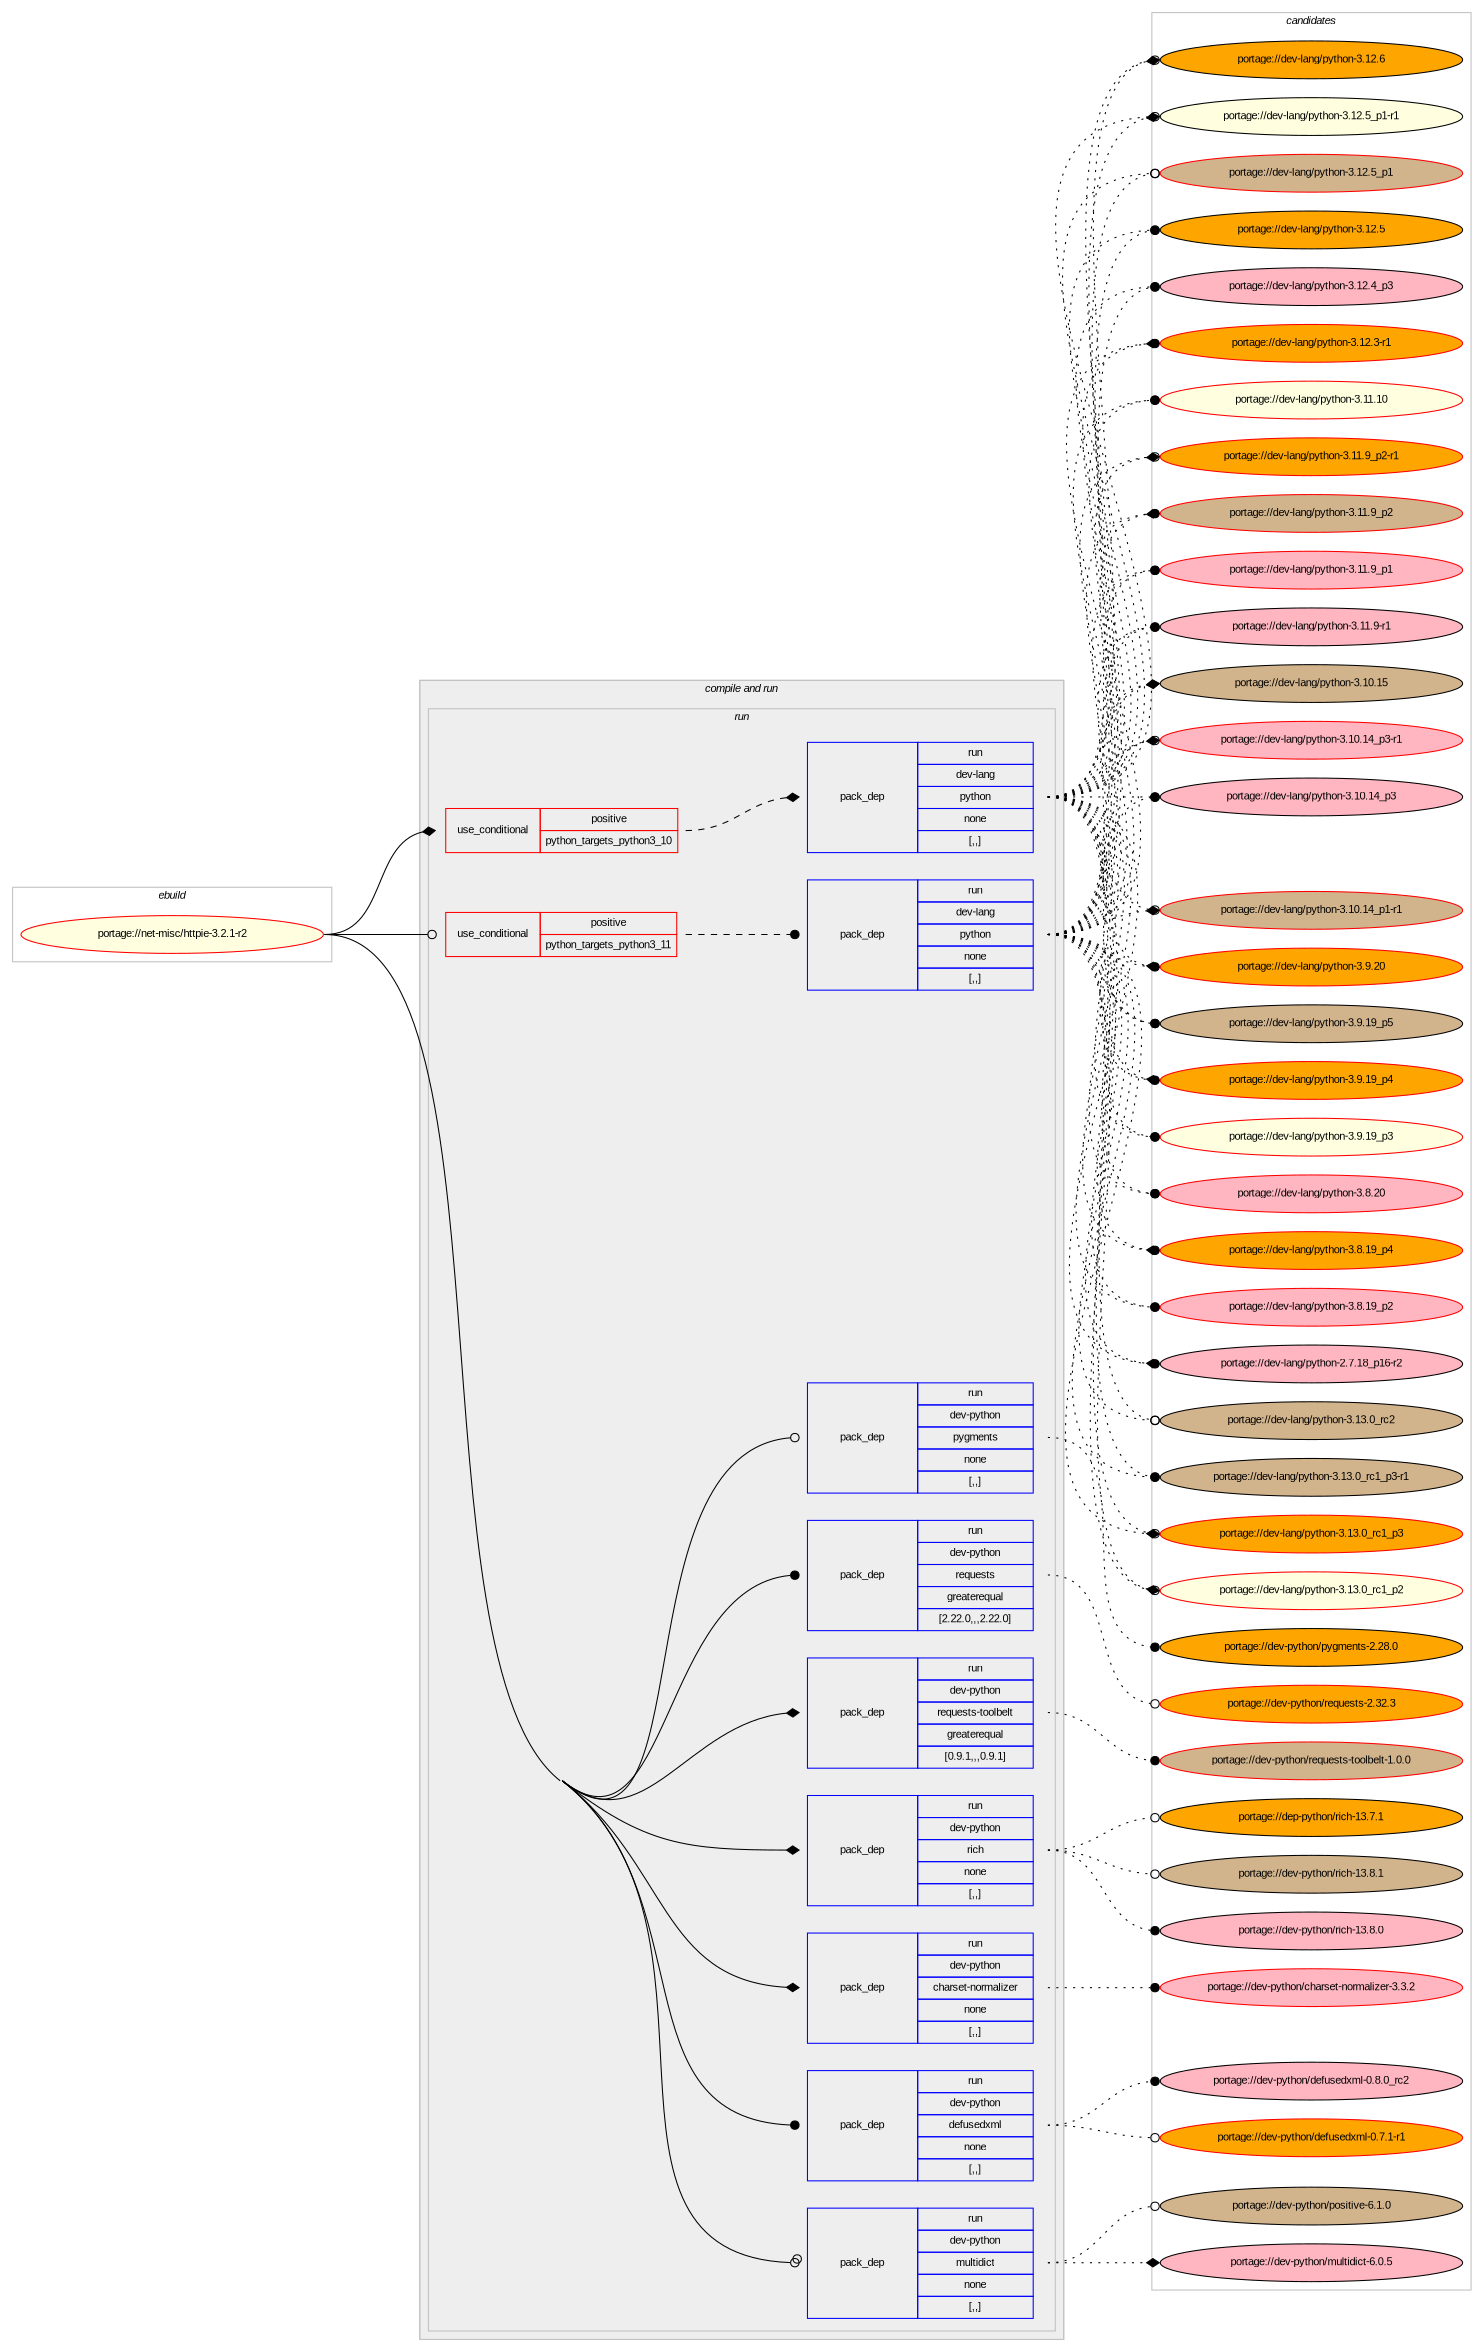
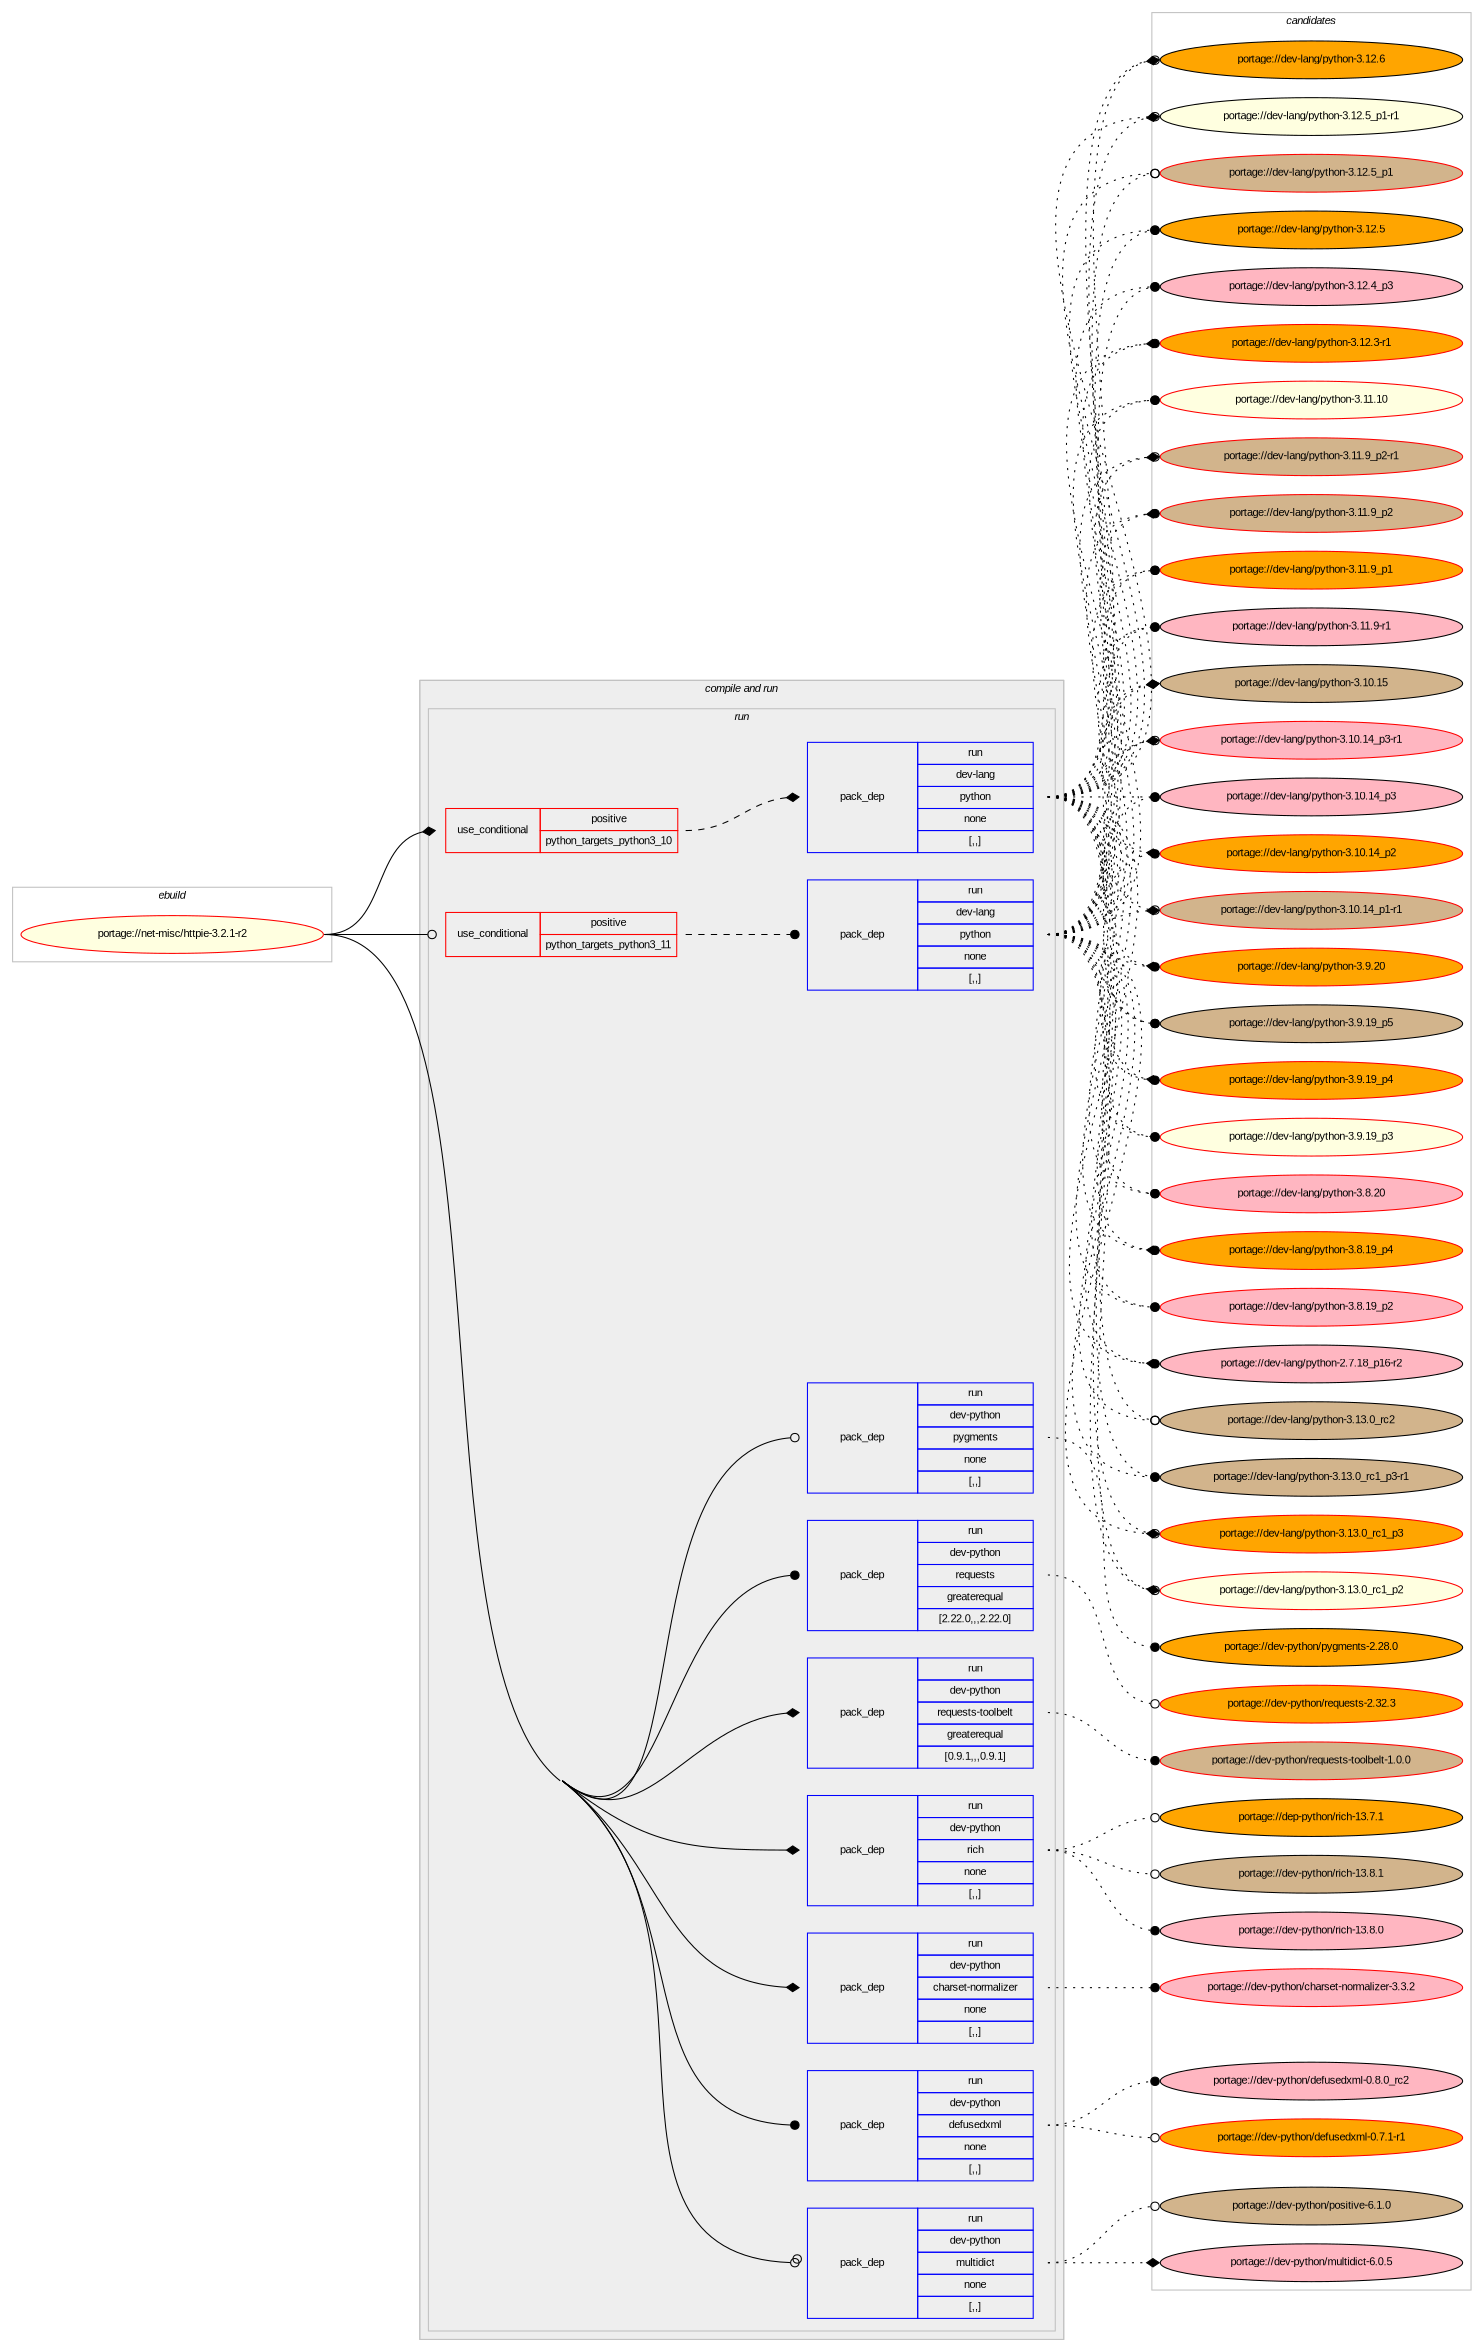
(1311, 457) -> (1311, 457)
(1311, 570) -> (1311, 570)
none -> (1311, 854)
